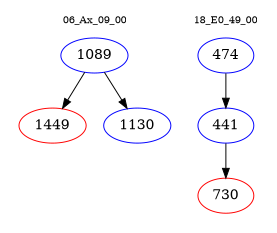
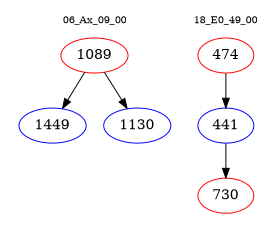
(94, 55) -> (94, 55)
(226, 55) -> (226, 55)
(53, 126) -> (53, 126)
